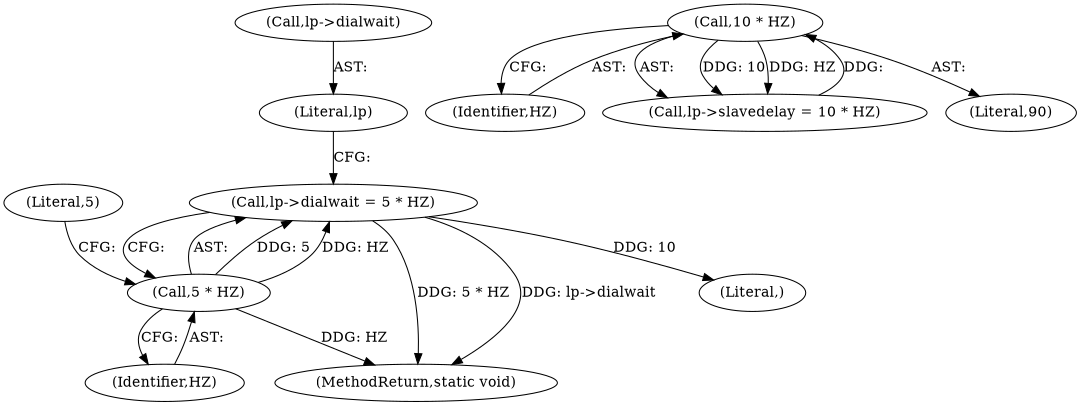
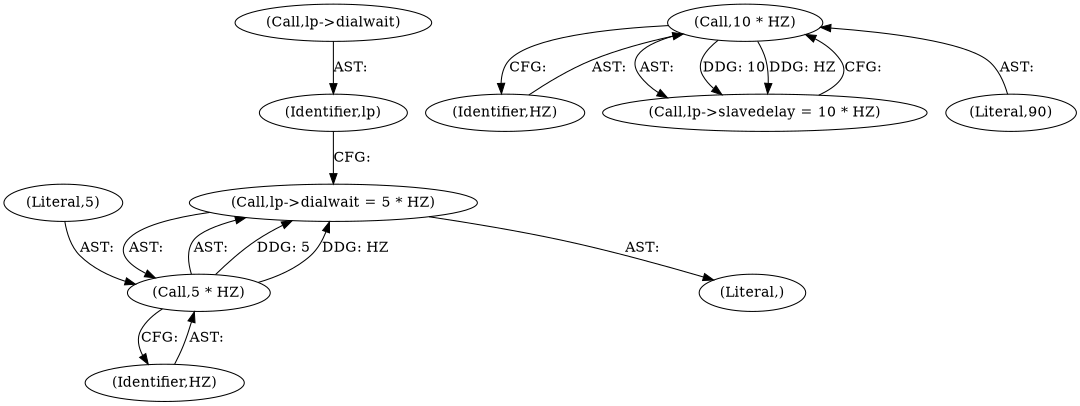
(888, 59) -> (931, 41)
(866, 68) -> (866, 68)
(333, 113) -> (333, 113)
(100, 248) -> (100, 248)
(149, 248) -> (149, 248)
(645, 248) -> (645, 248)
(416, 383) -> none
